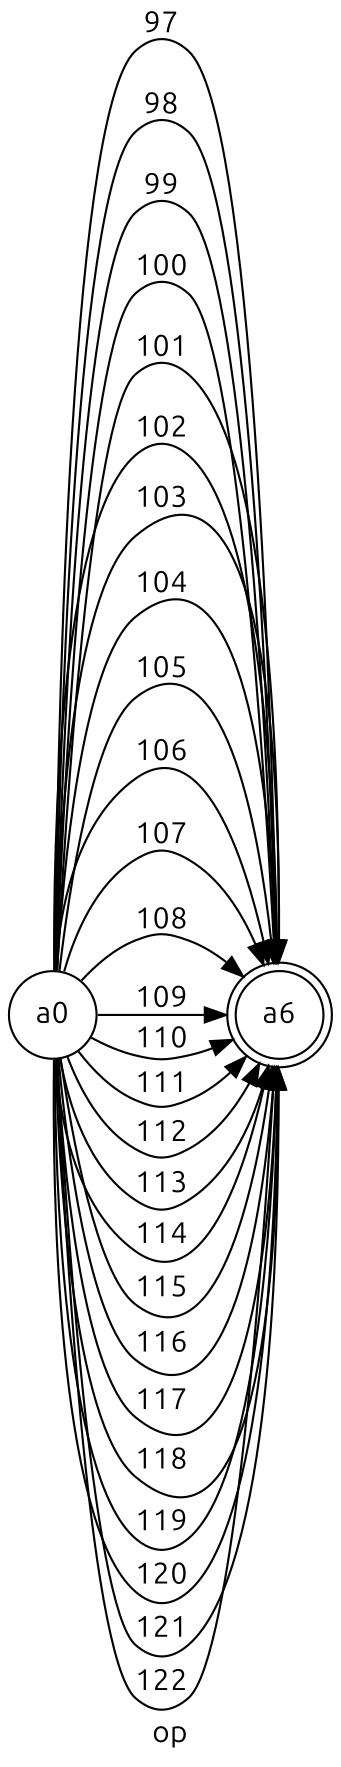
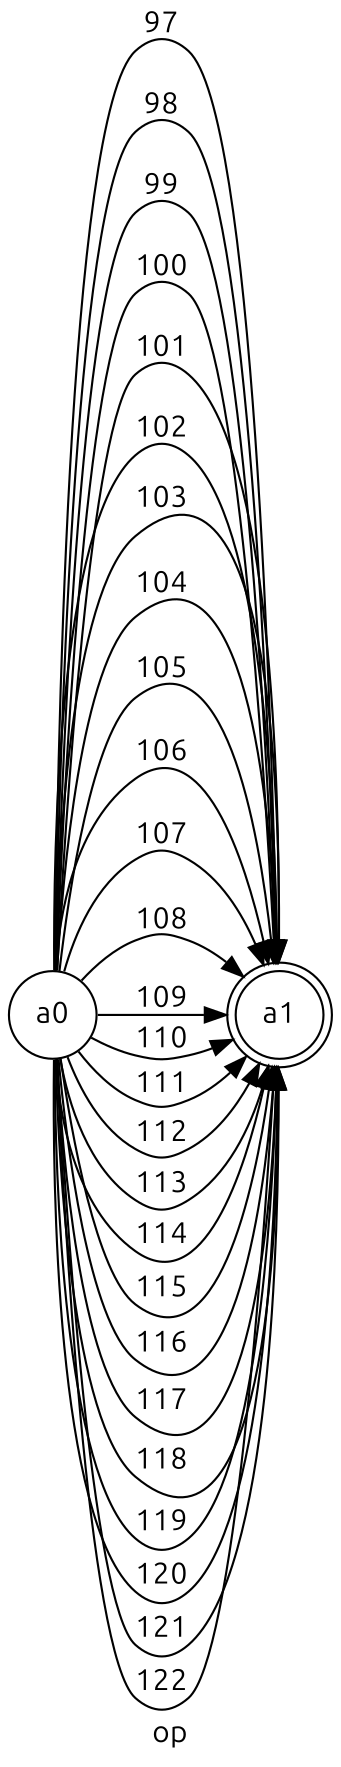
(280, 1015) -> (280, 1015)
